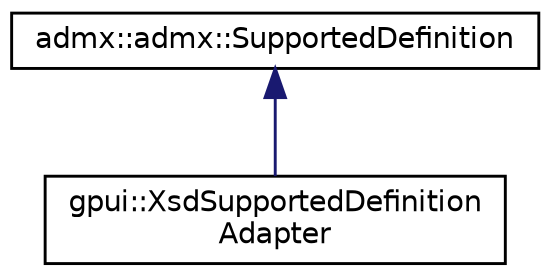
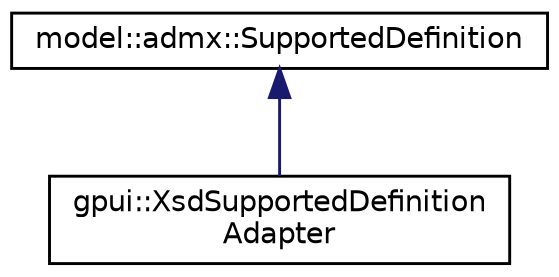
(275, 41) -> (280, 41)
